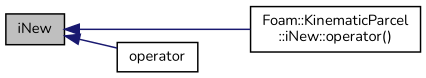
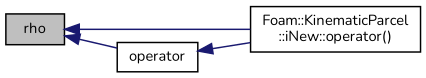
(35, 29) -> (35, 29)
none -> (231, 46)
